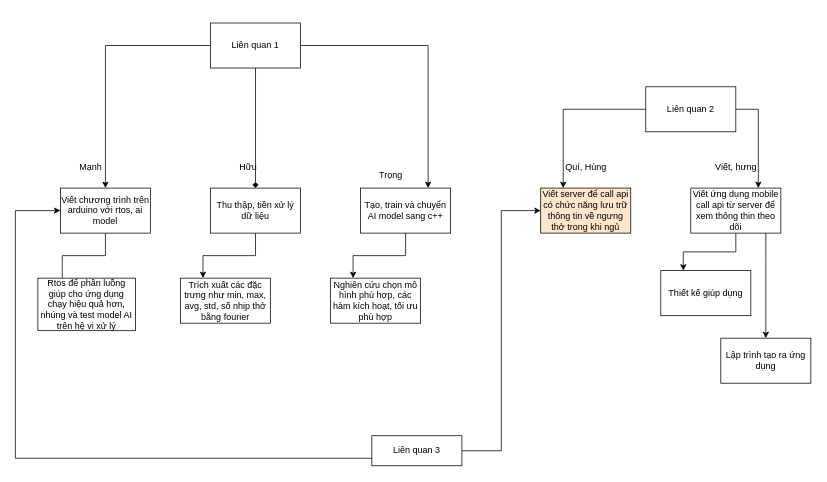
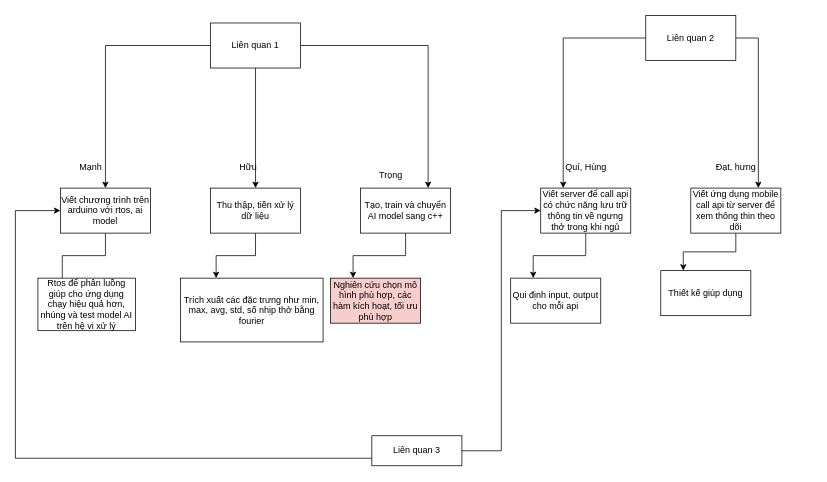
(690, 109) -> (690, 38)
(736, 168) -> (736, 168)
(255, 181) -> (255, 181)
(585, 210) -> (585, 210)
none -> (562, 255)
(765, 283) -> none
(225, 300) -> (252, 310)
(375, 300) -> (375, 300)
none -> (555, 300)
(765, 360) -> none
